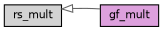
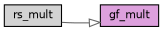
(86, 8) -> (76, 23)
